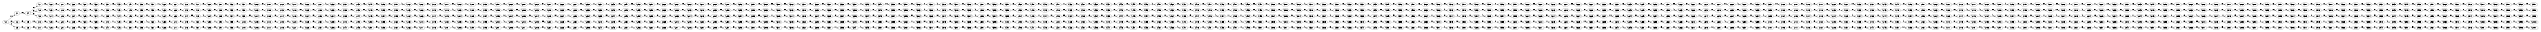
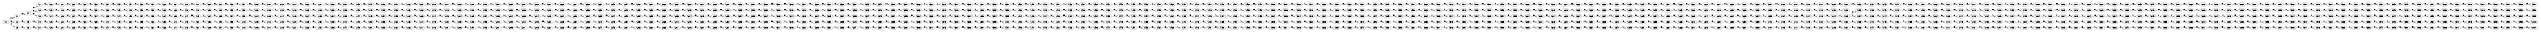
(1852, 10) -> (1852, 14)
